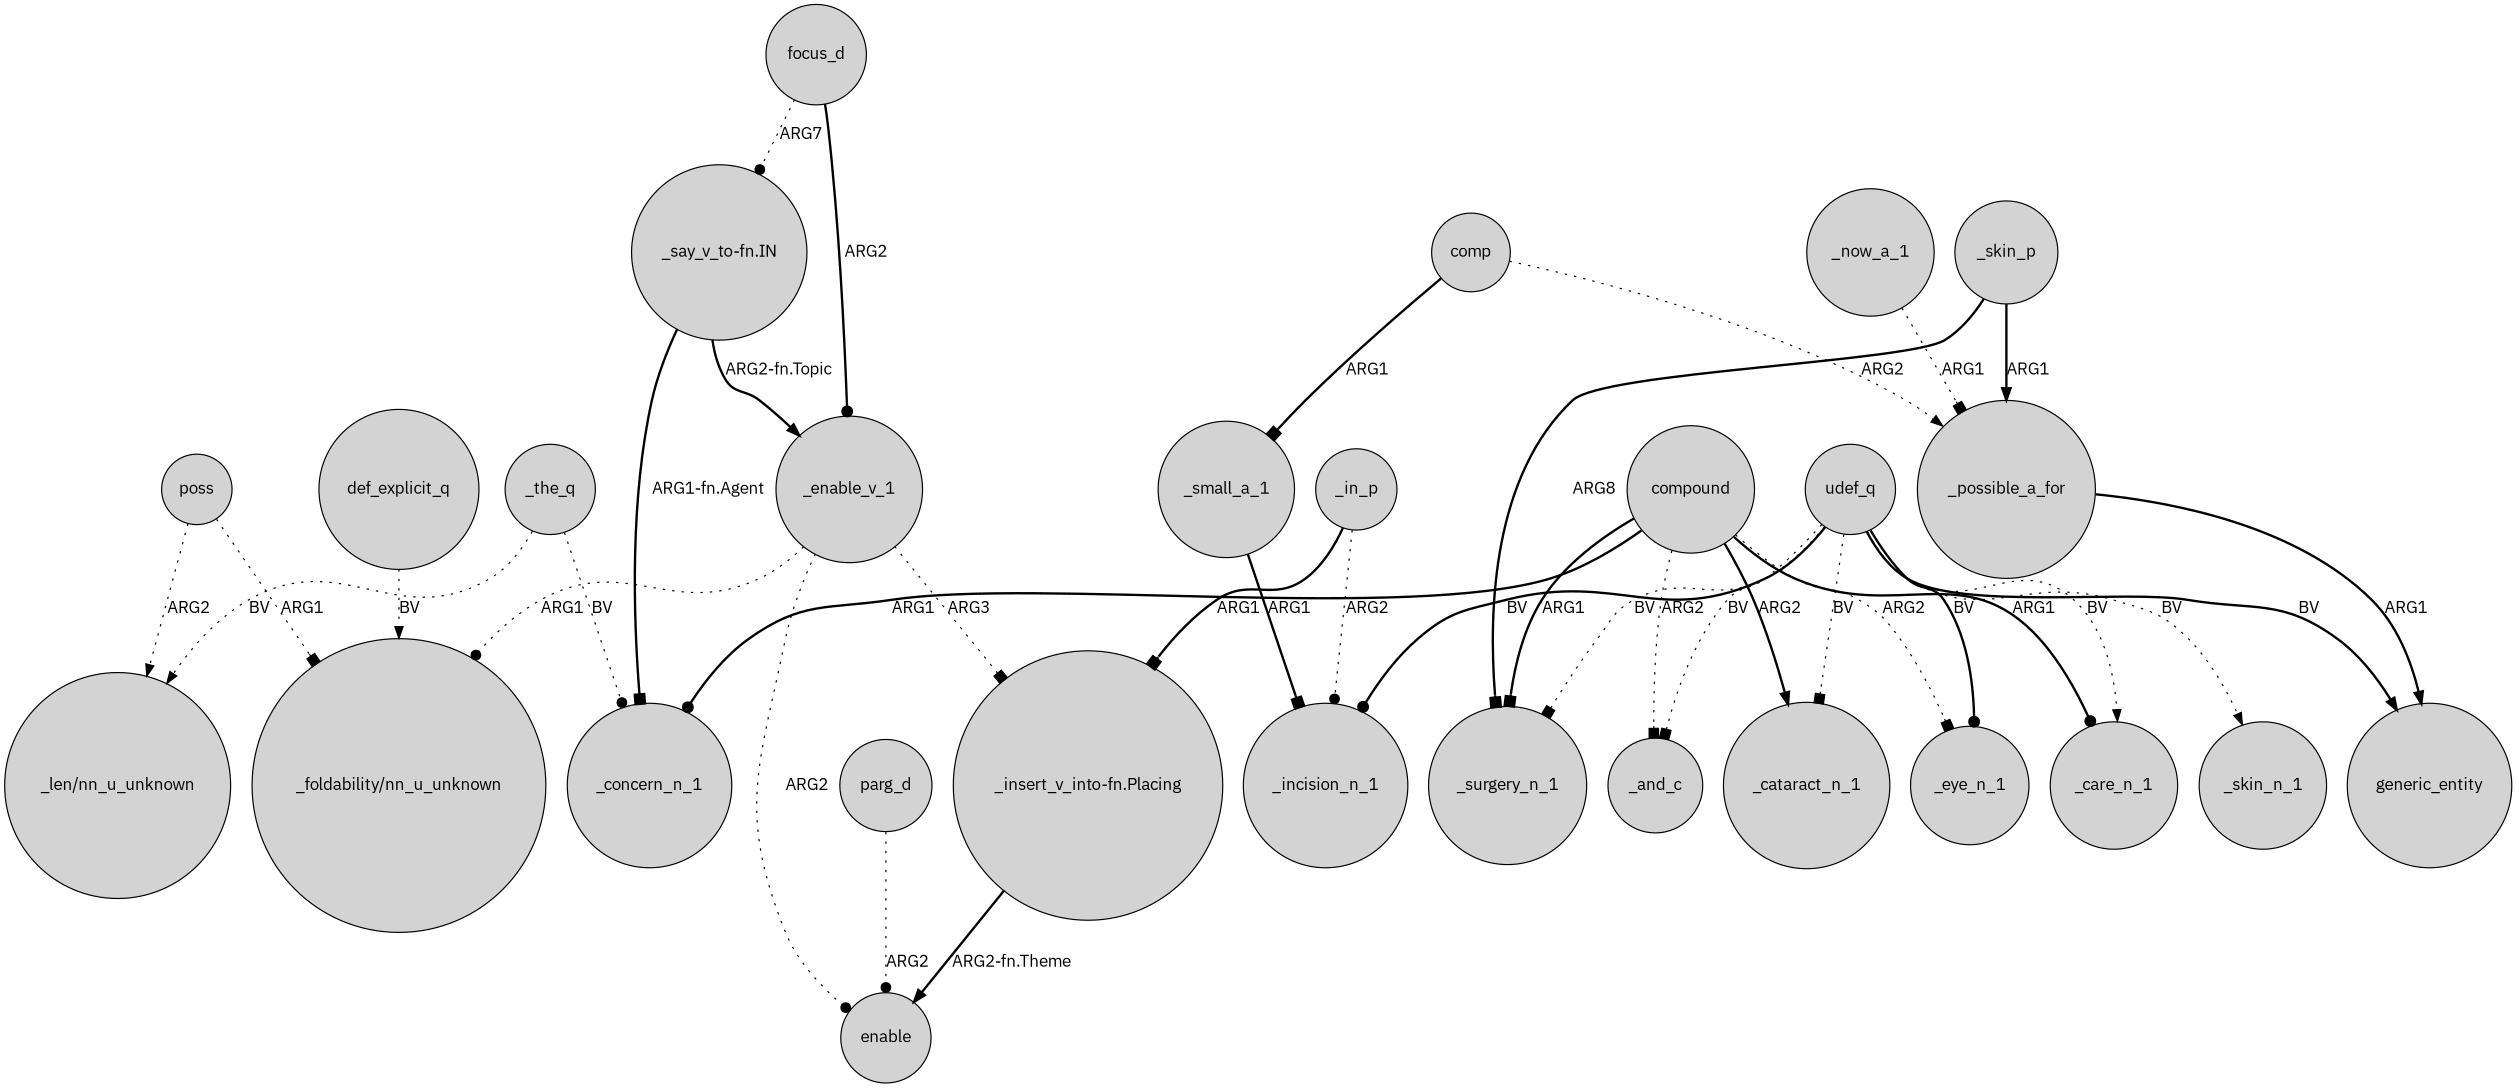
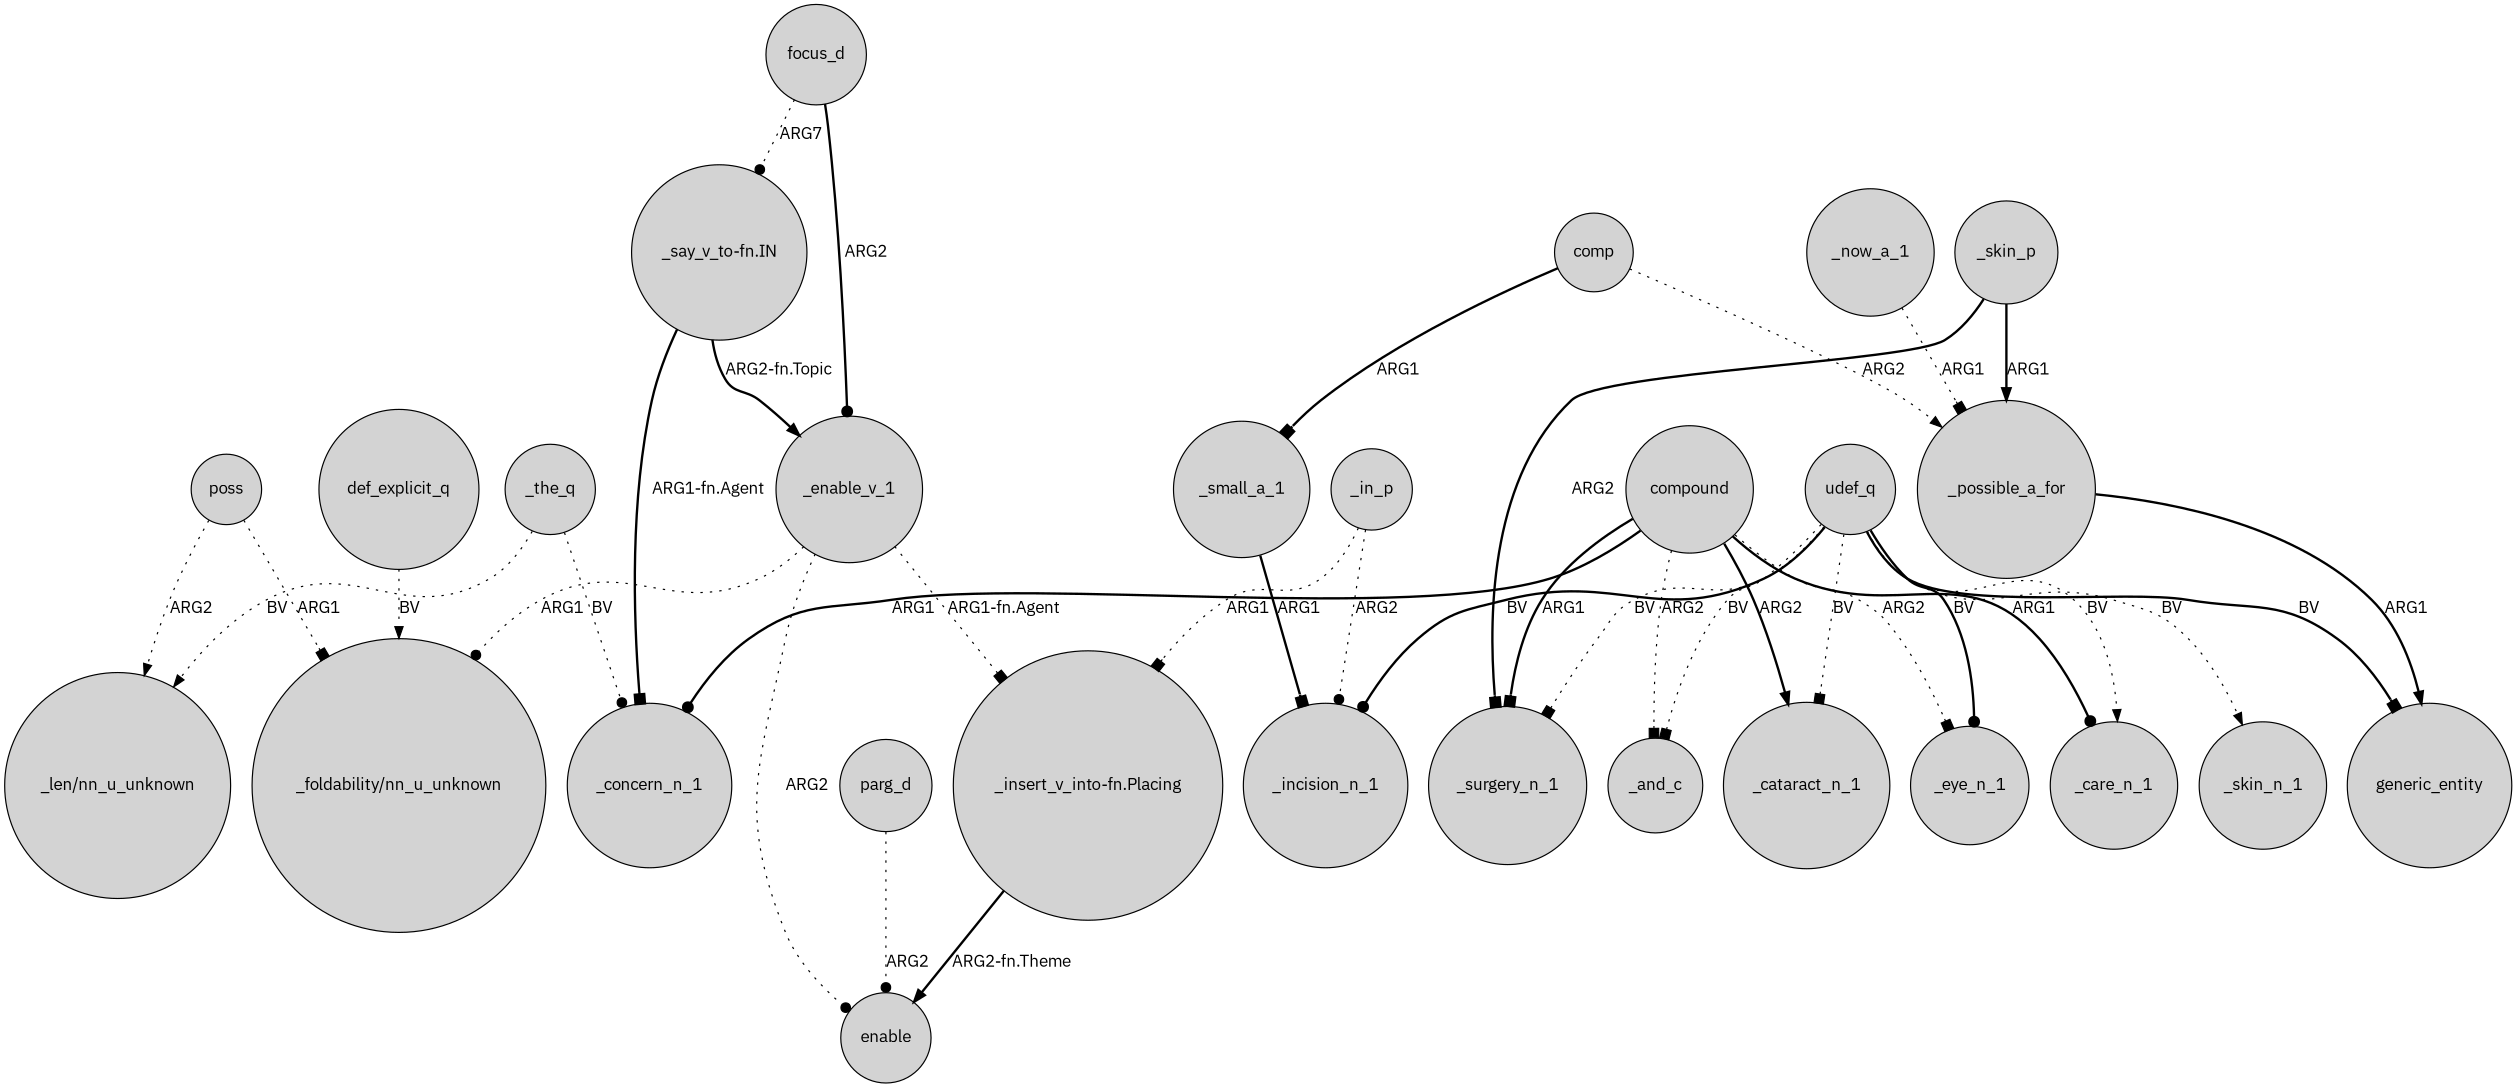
(1594, 489) -> (1593, 489)
(1252, 589) -> (1262, 590)
(2134, 597) -> (2134, 597)
(969, 609) -> (1004, 609)
